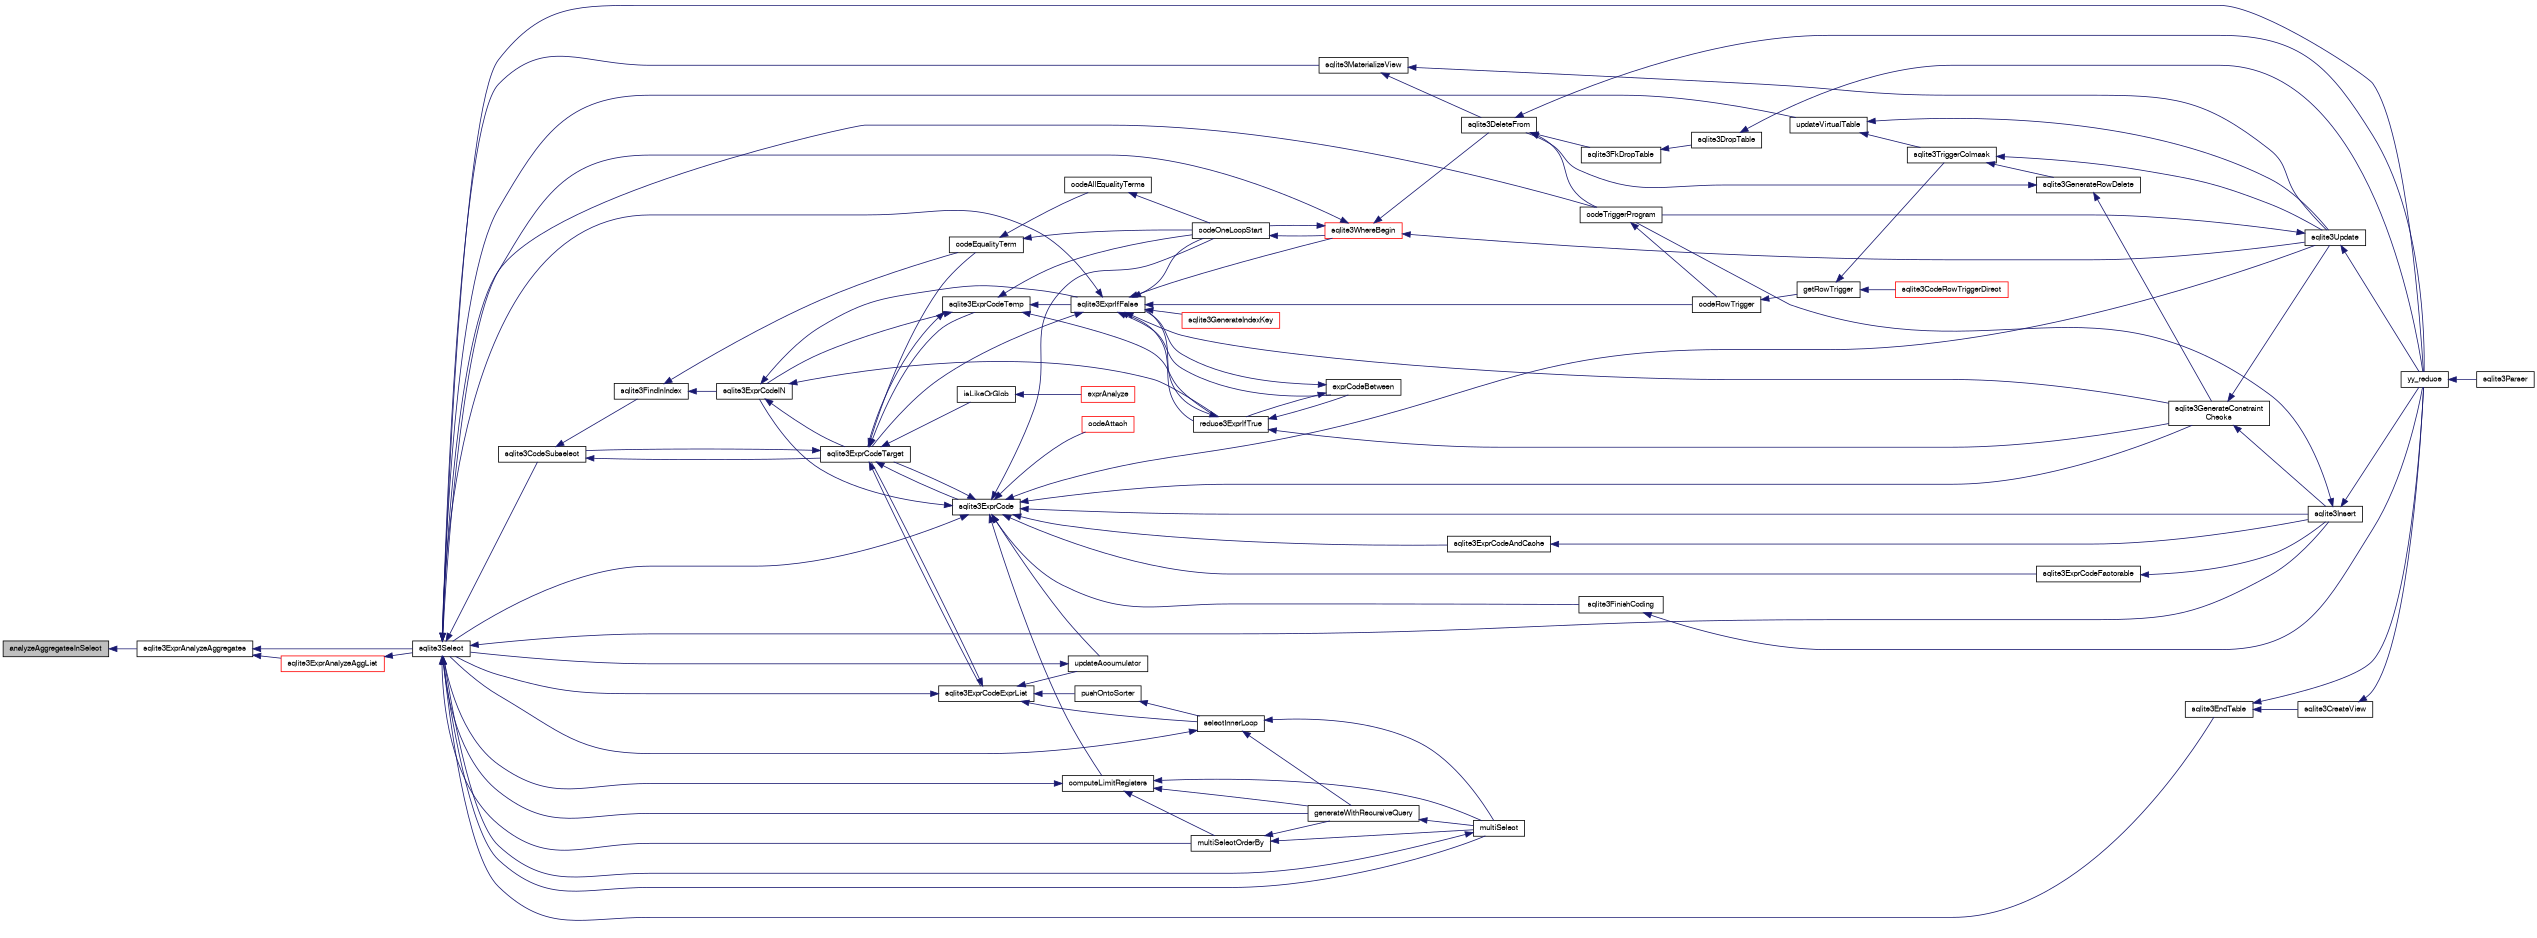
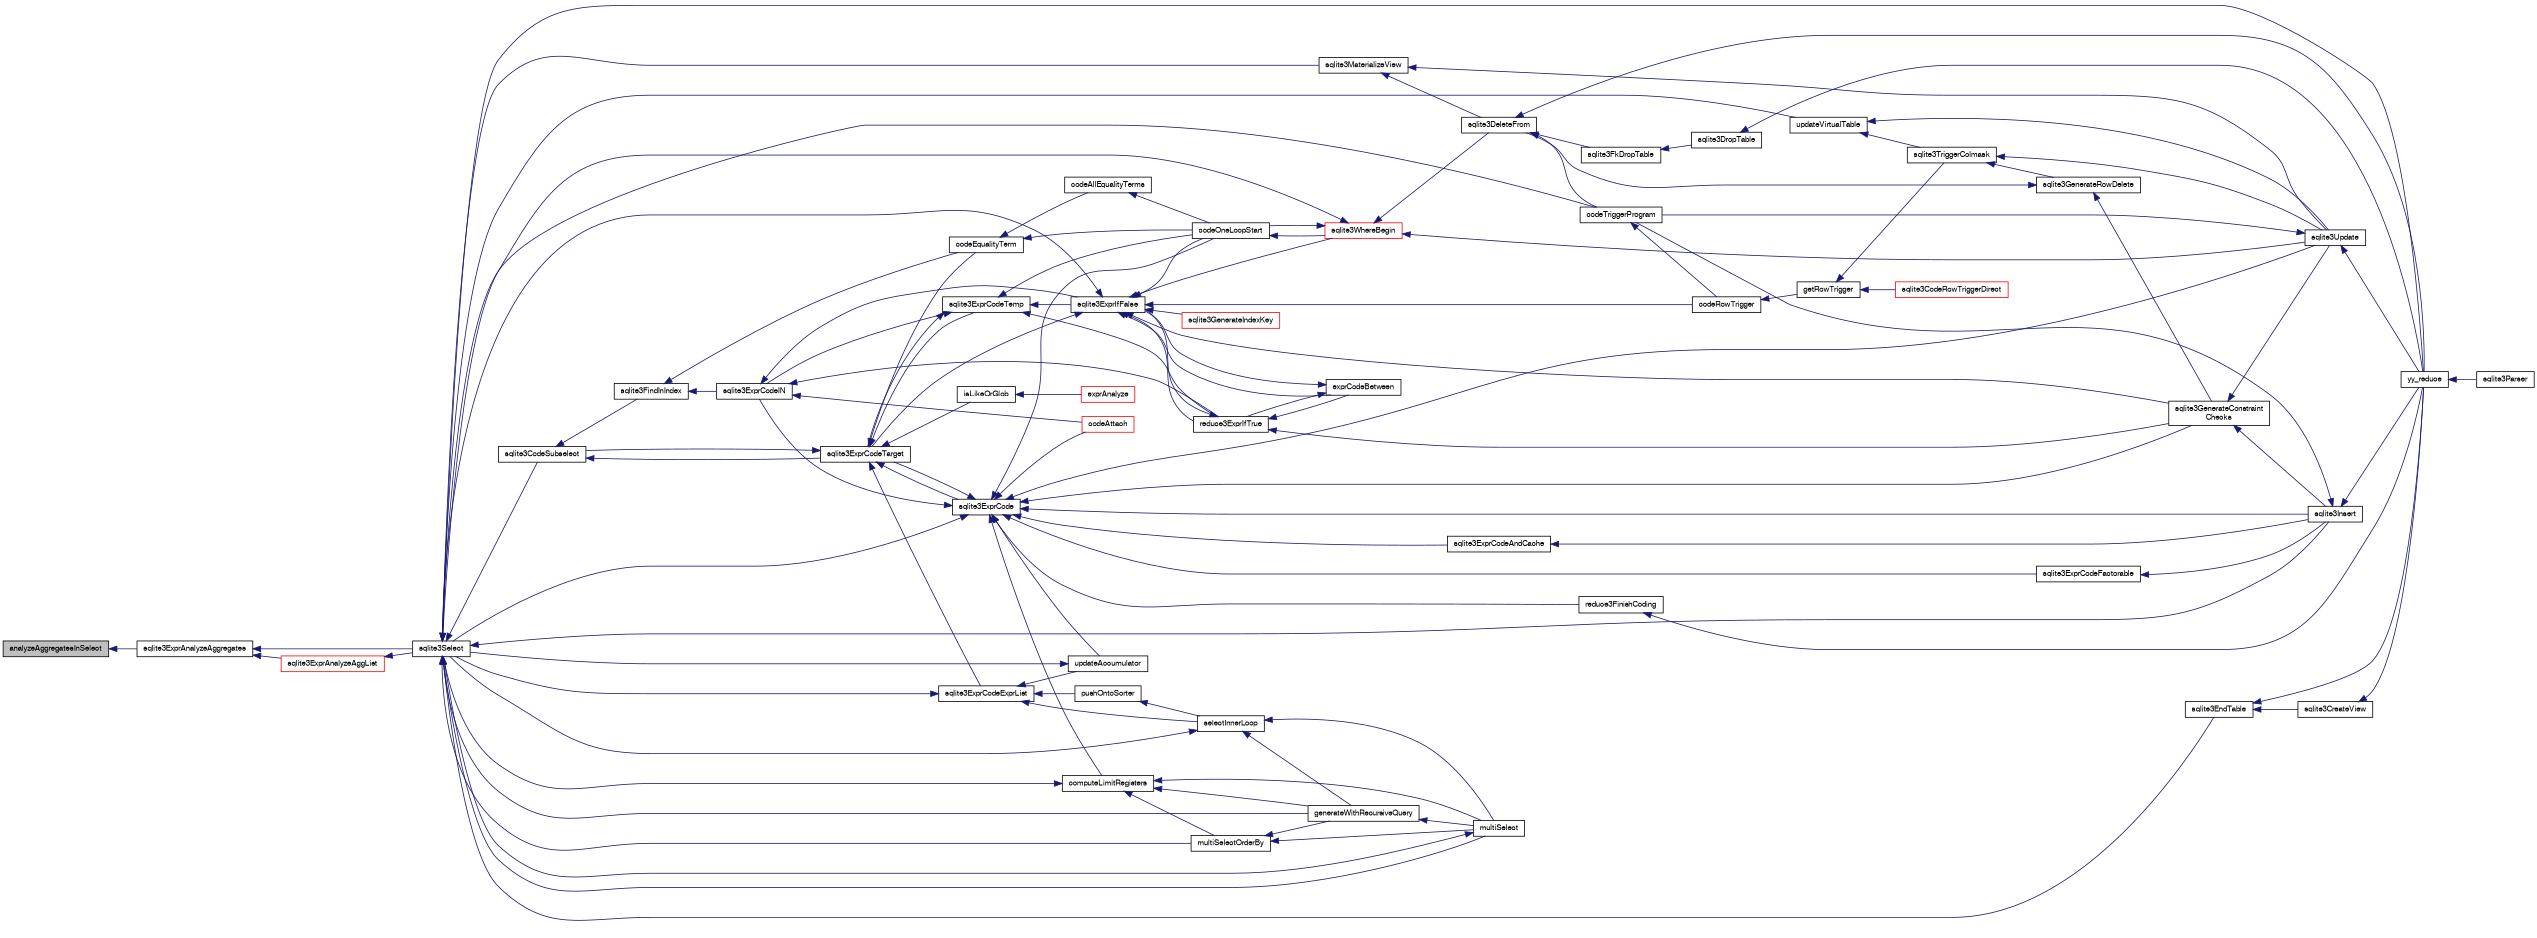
(807, 428) -> (941, 410)
(927, 570) -> none
(1621, 605) -> (1621, 605)
